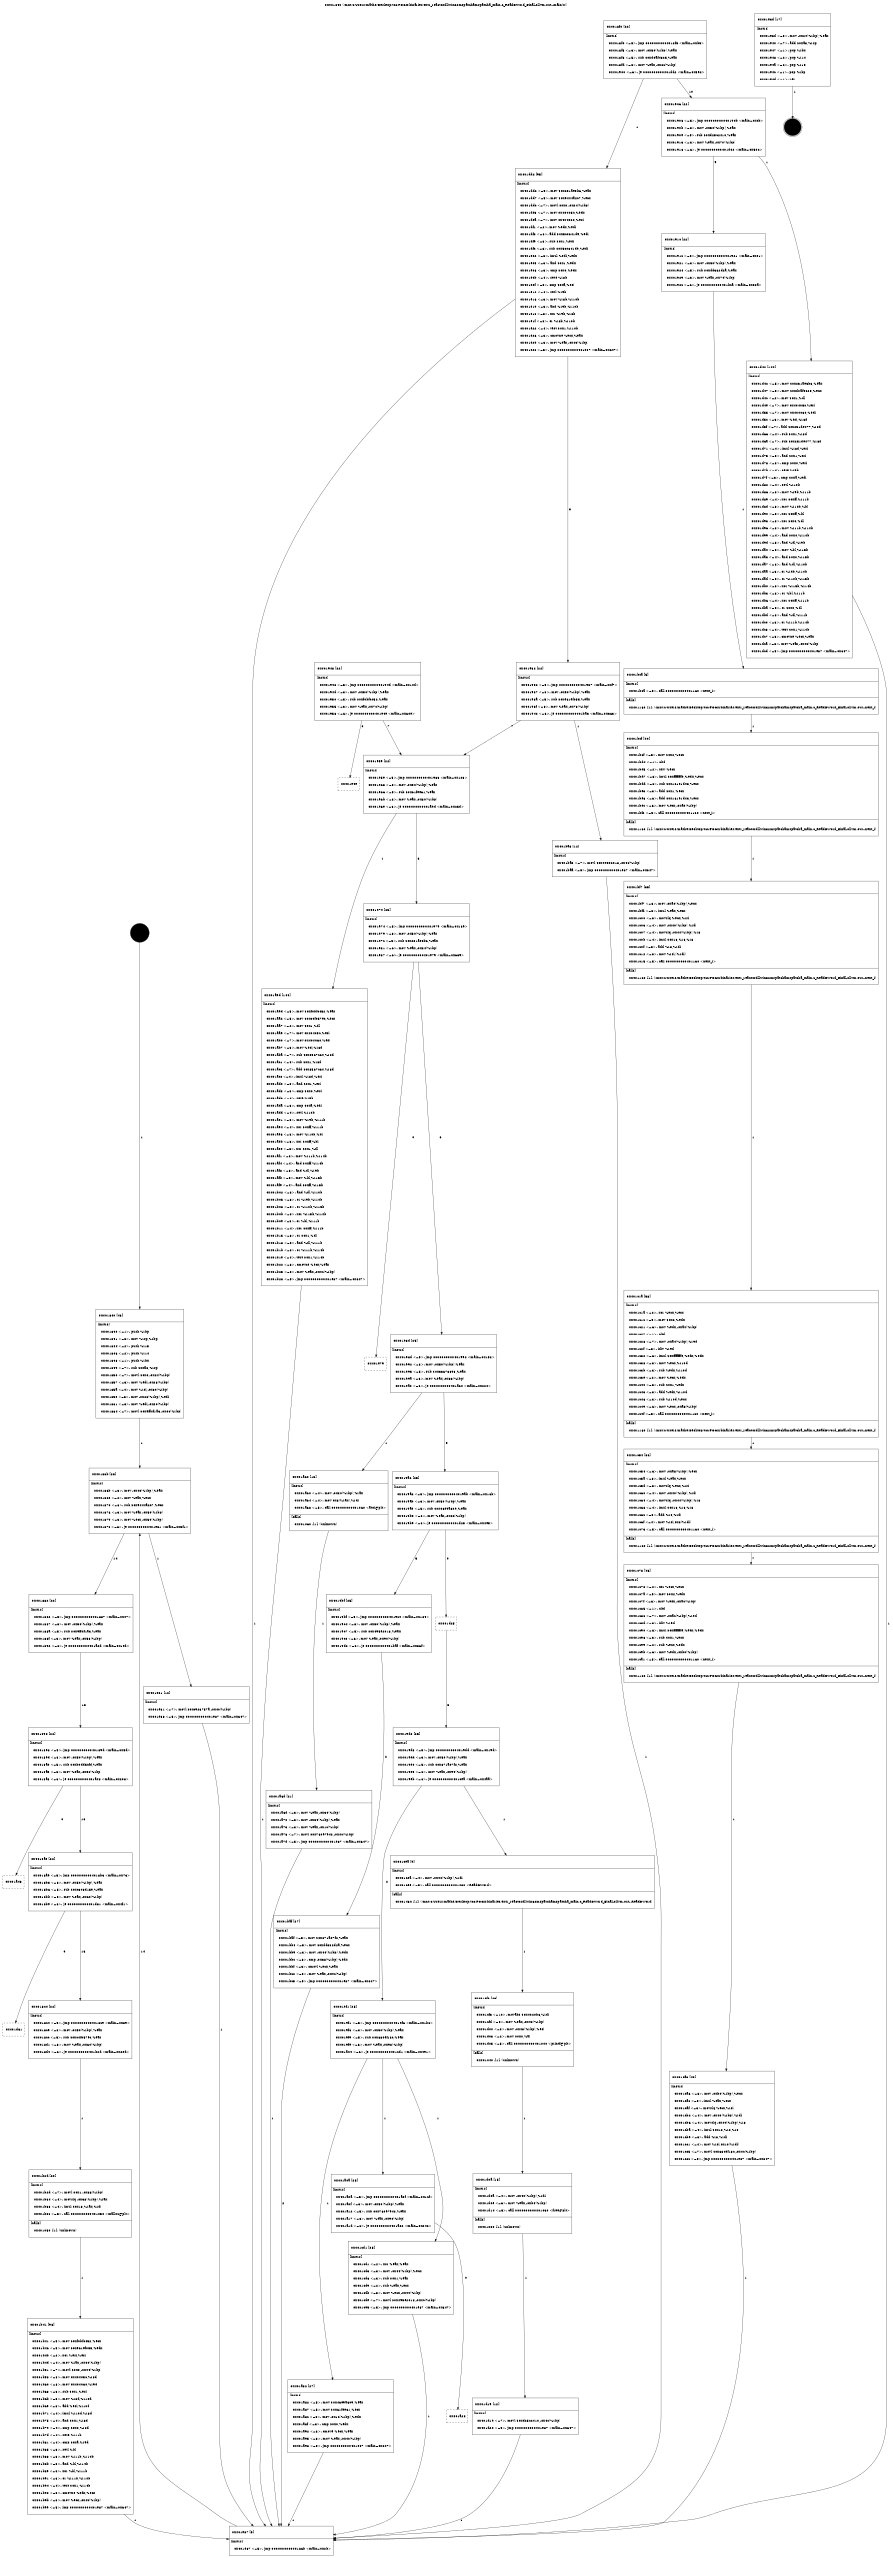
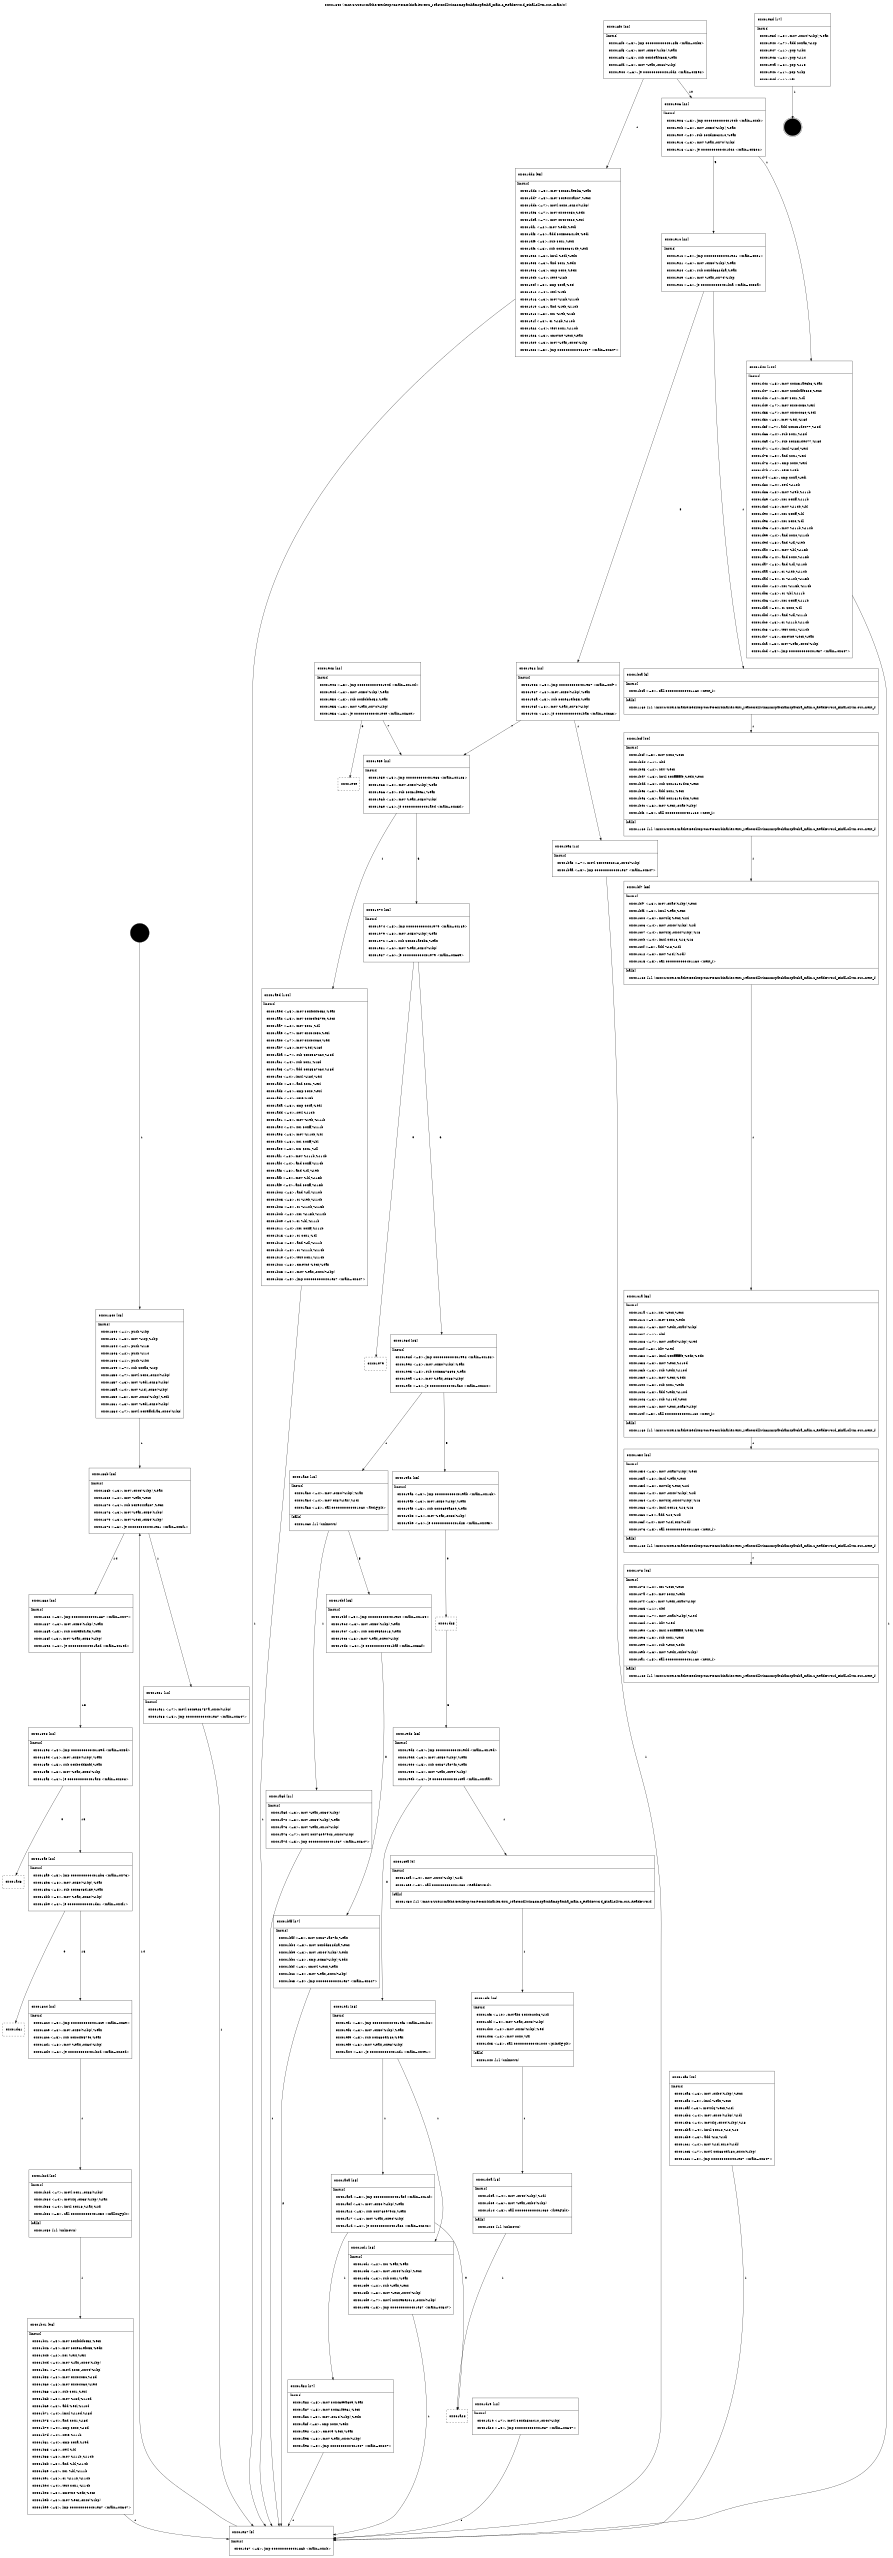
(568, 508) -> (641, 476)
(413, 1561) -> (359, 1562)
(732, 1876) -> none
(320, 2215) -> (329, 2304)
(524, 2315) -> (470, 2317)
